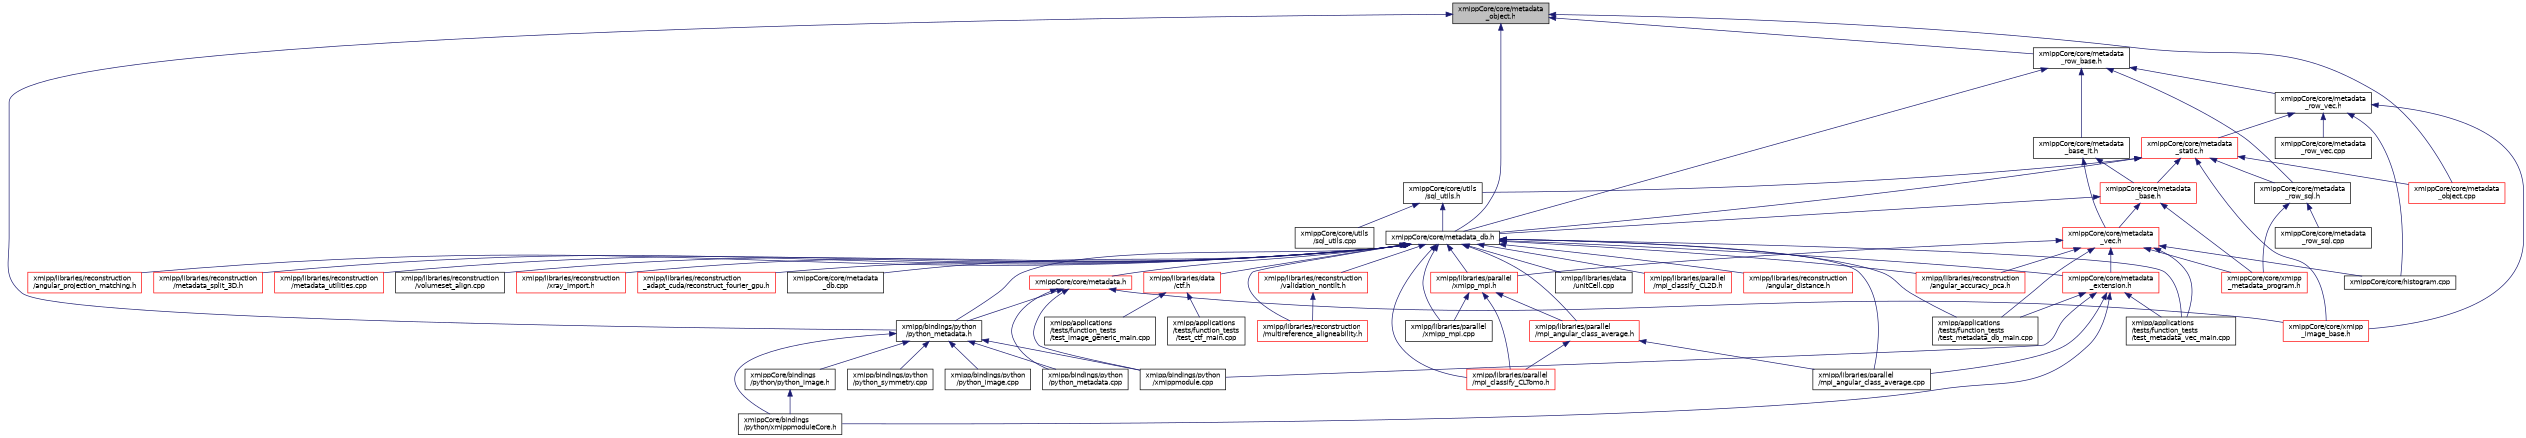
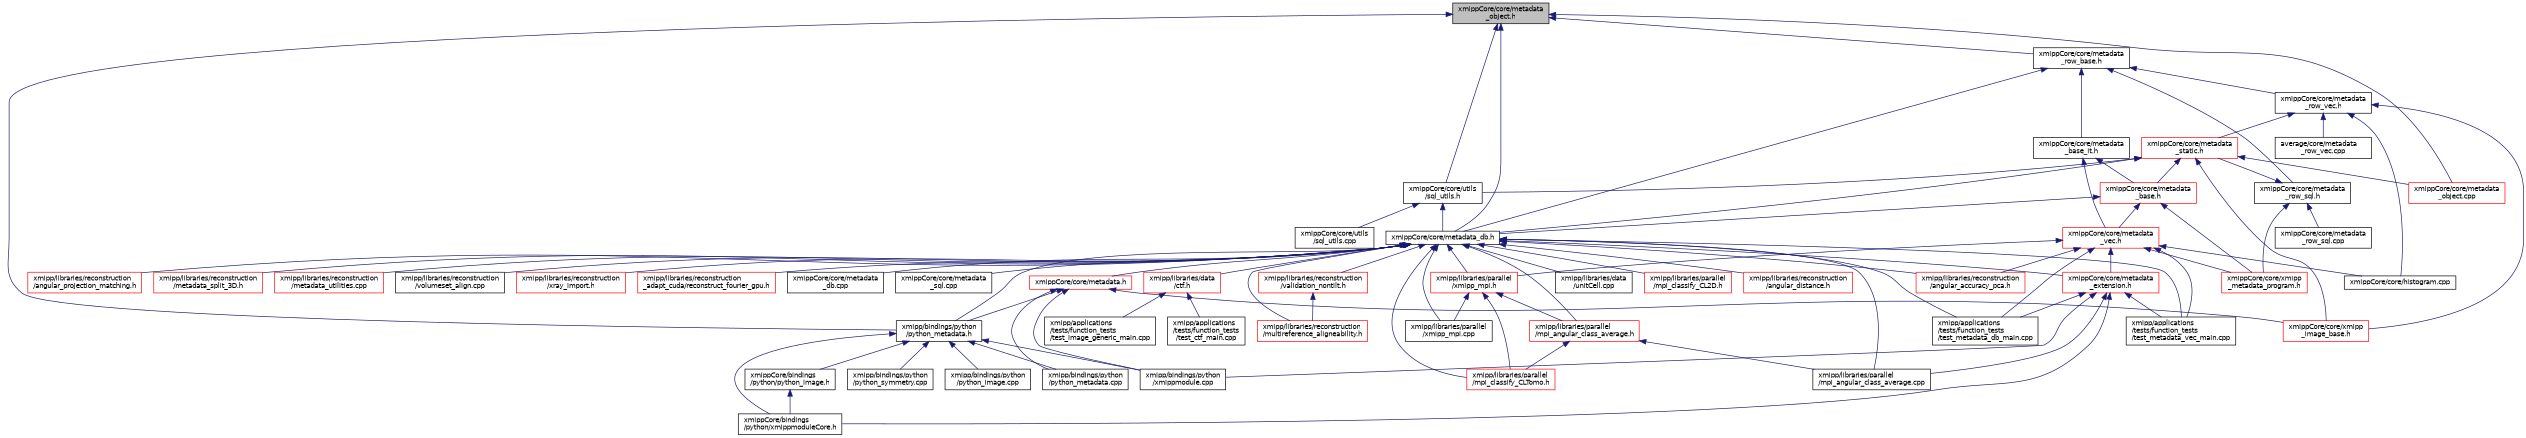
none -> (1471, 107)
(2323, 148) -> (2323, 148)
(2245, 172) -> (2247, 169)
none -> (944, 283)
